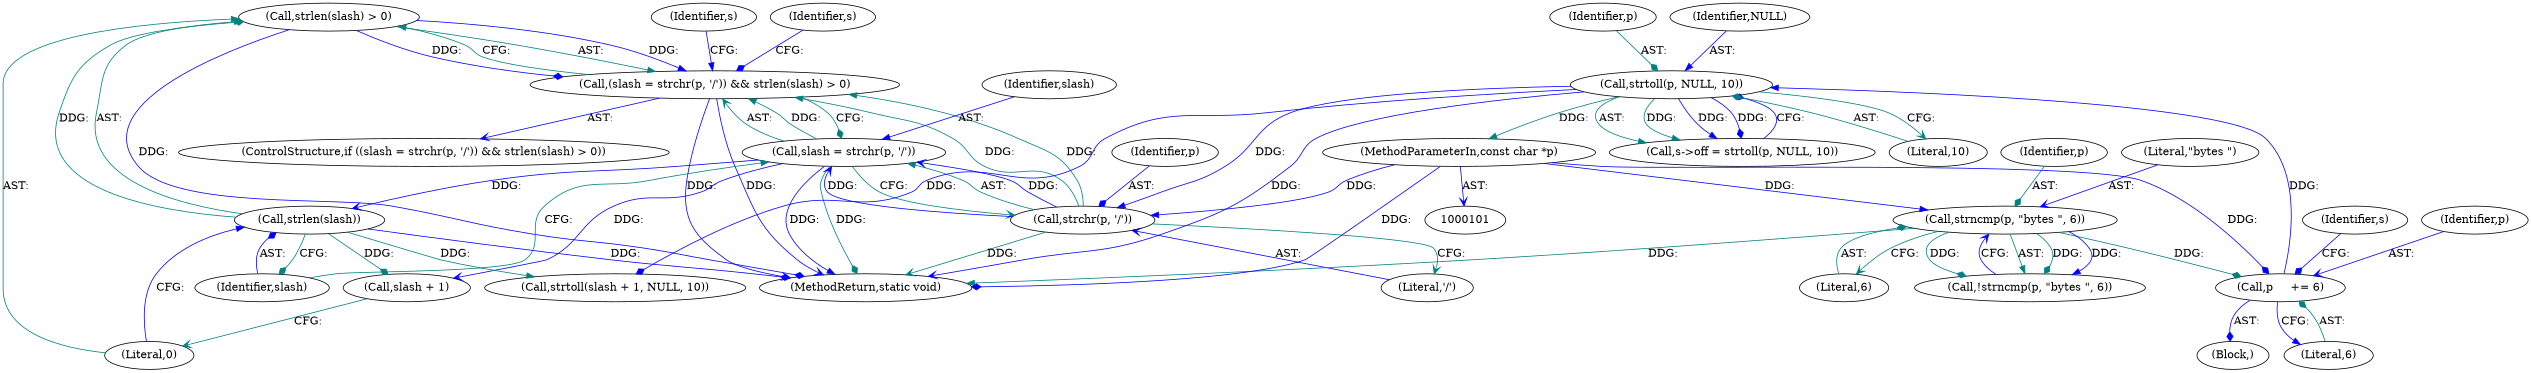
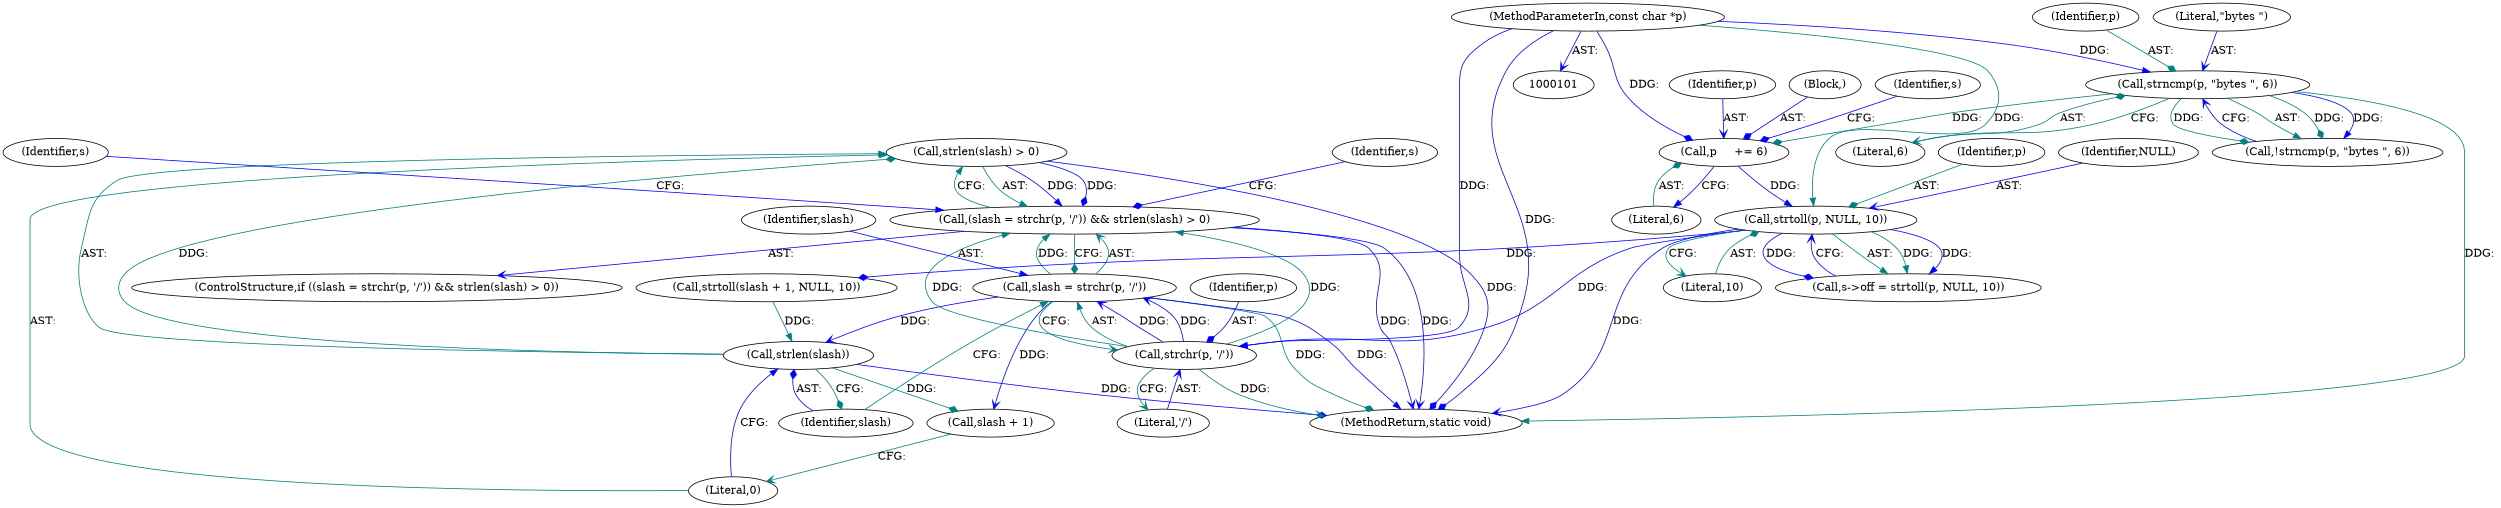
(1709, 48) -> (1980, 185)
(1773, 112) -> (1818, 263)
(1557, 113) -> (1984, 68)
(436, 259) -> (781, 318)
(2235, 313) -> (1779, 115)
